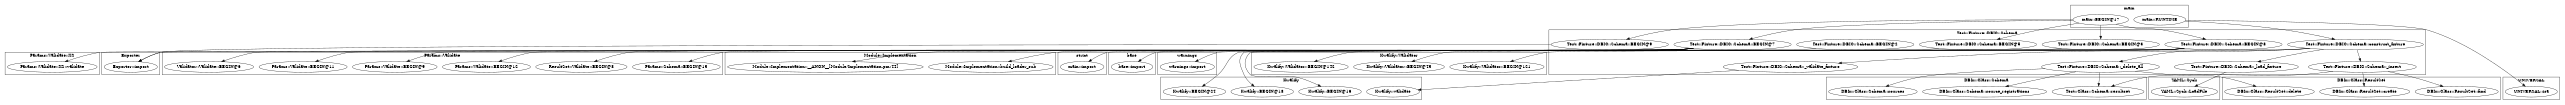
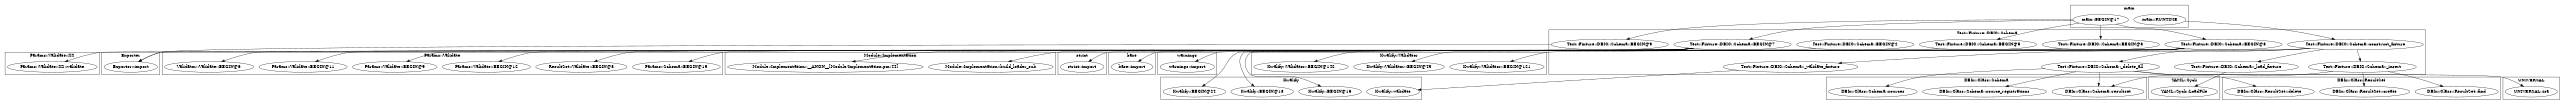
(2362, 24) -> (2328, 75)
(1082, 67) -> (1082, 67)
(2098, 92) -> (2098, 92)
